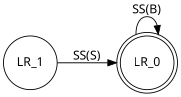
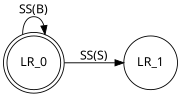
(83, 63) -> (90, 63)
